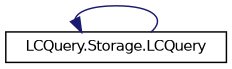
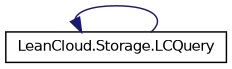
(116, 47) -> (116, 47)
